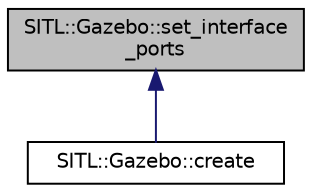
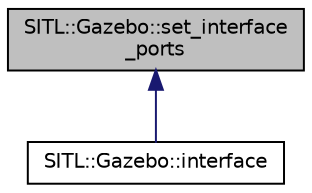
(156, 163) -> (156, 163)
